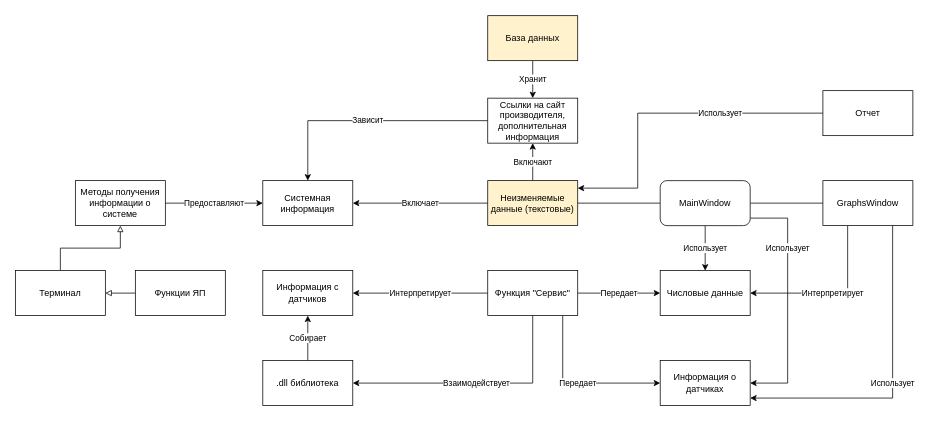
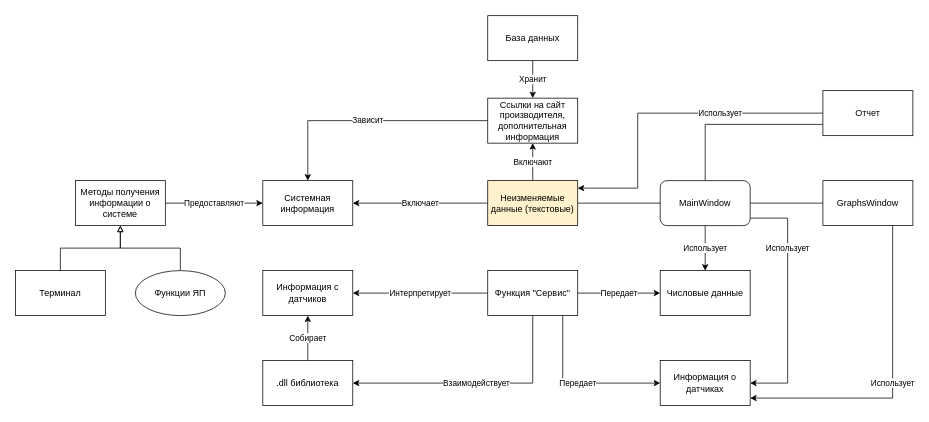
(533, 38) -> (533, 38)
none -> (736, 124)
(848, 283) -> none
(124, 293) -> (162, 248)
(180, 293) -> (180, 293)
